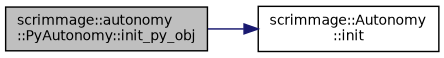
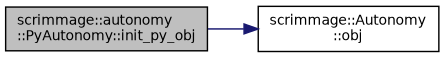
(349, 29) -> (349, 29)
